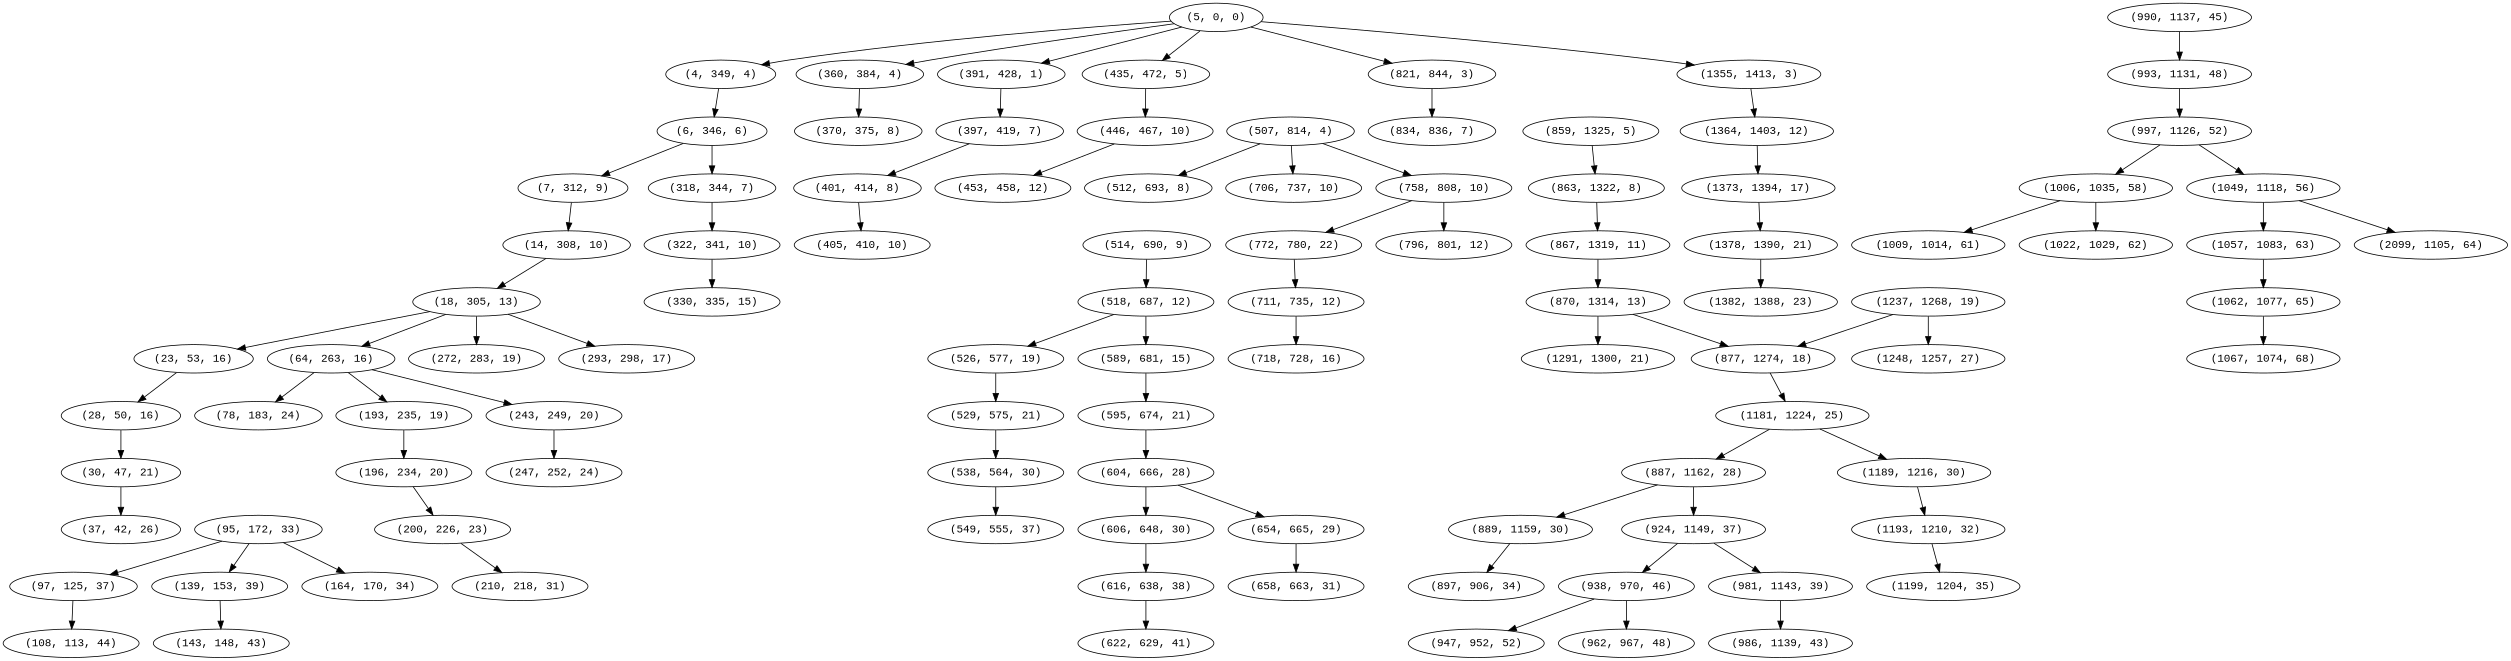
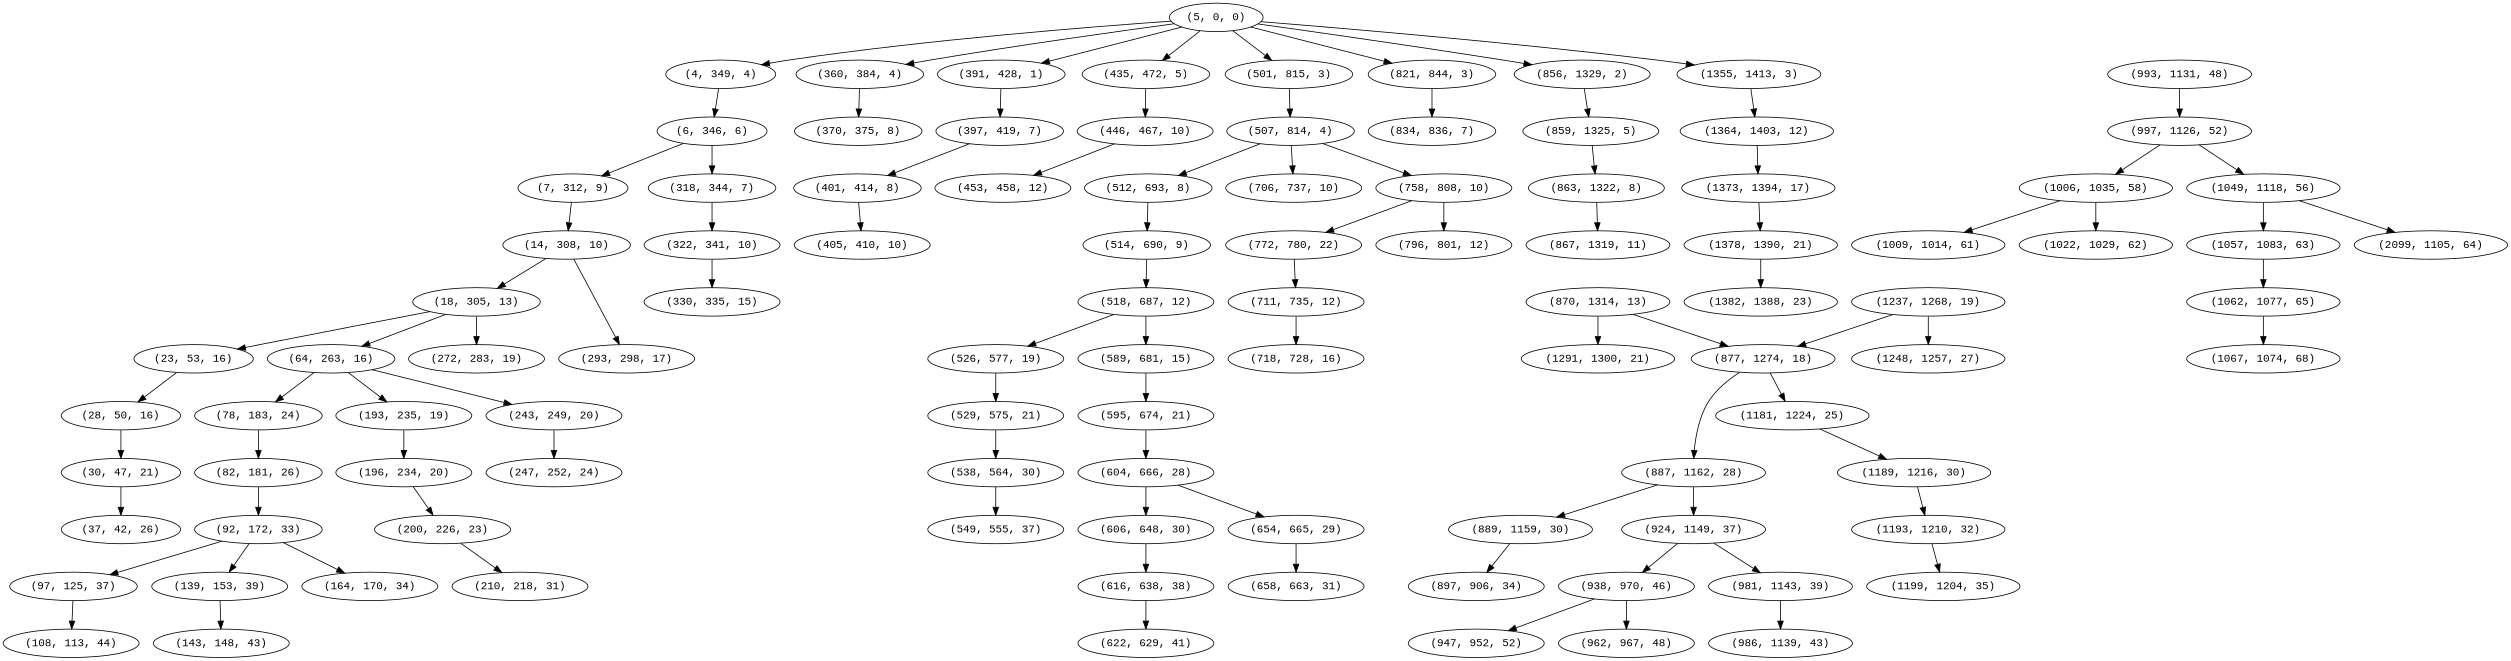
(2180, 17) -> none
none -> (1289, 74)
none -> (1582, 74)
none -> (1148, 213)
(1598, 270) -> none
(548, 329) -> (595, 298)
(1746, 442) -> (1706, 405)
none -> (258, 473)
(258, 529) -> (258, 529)
